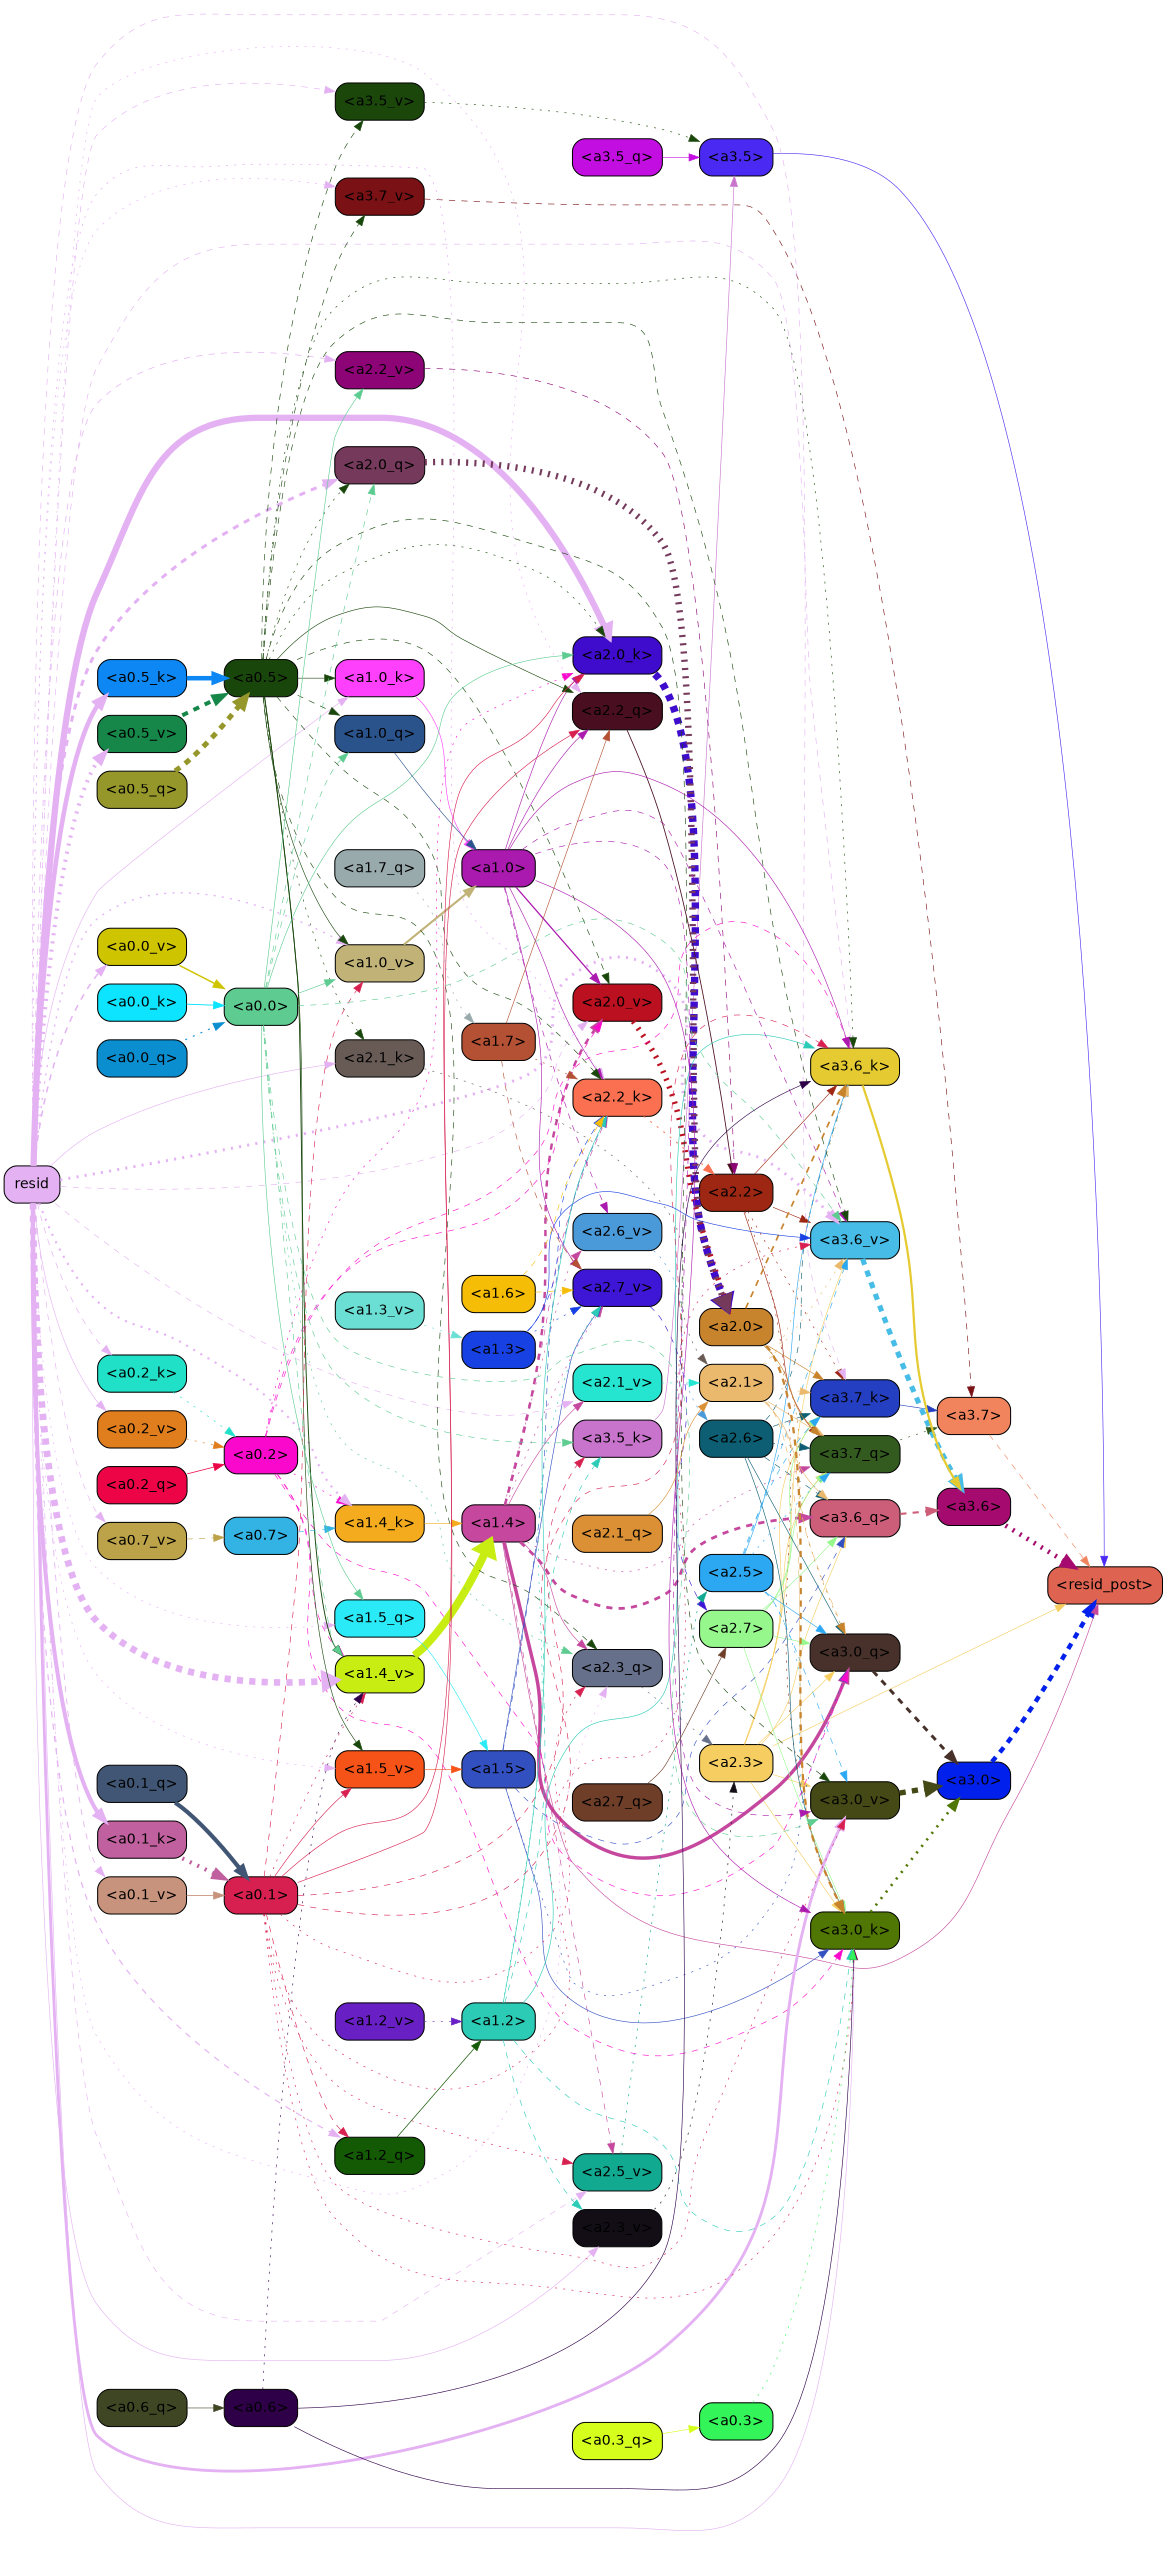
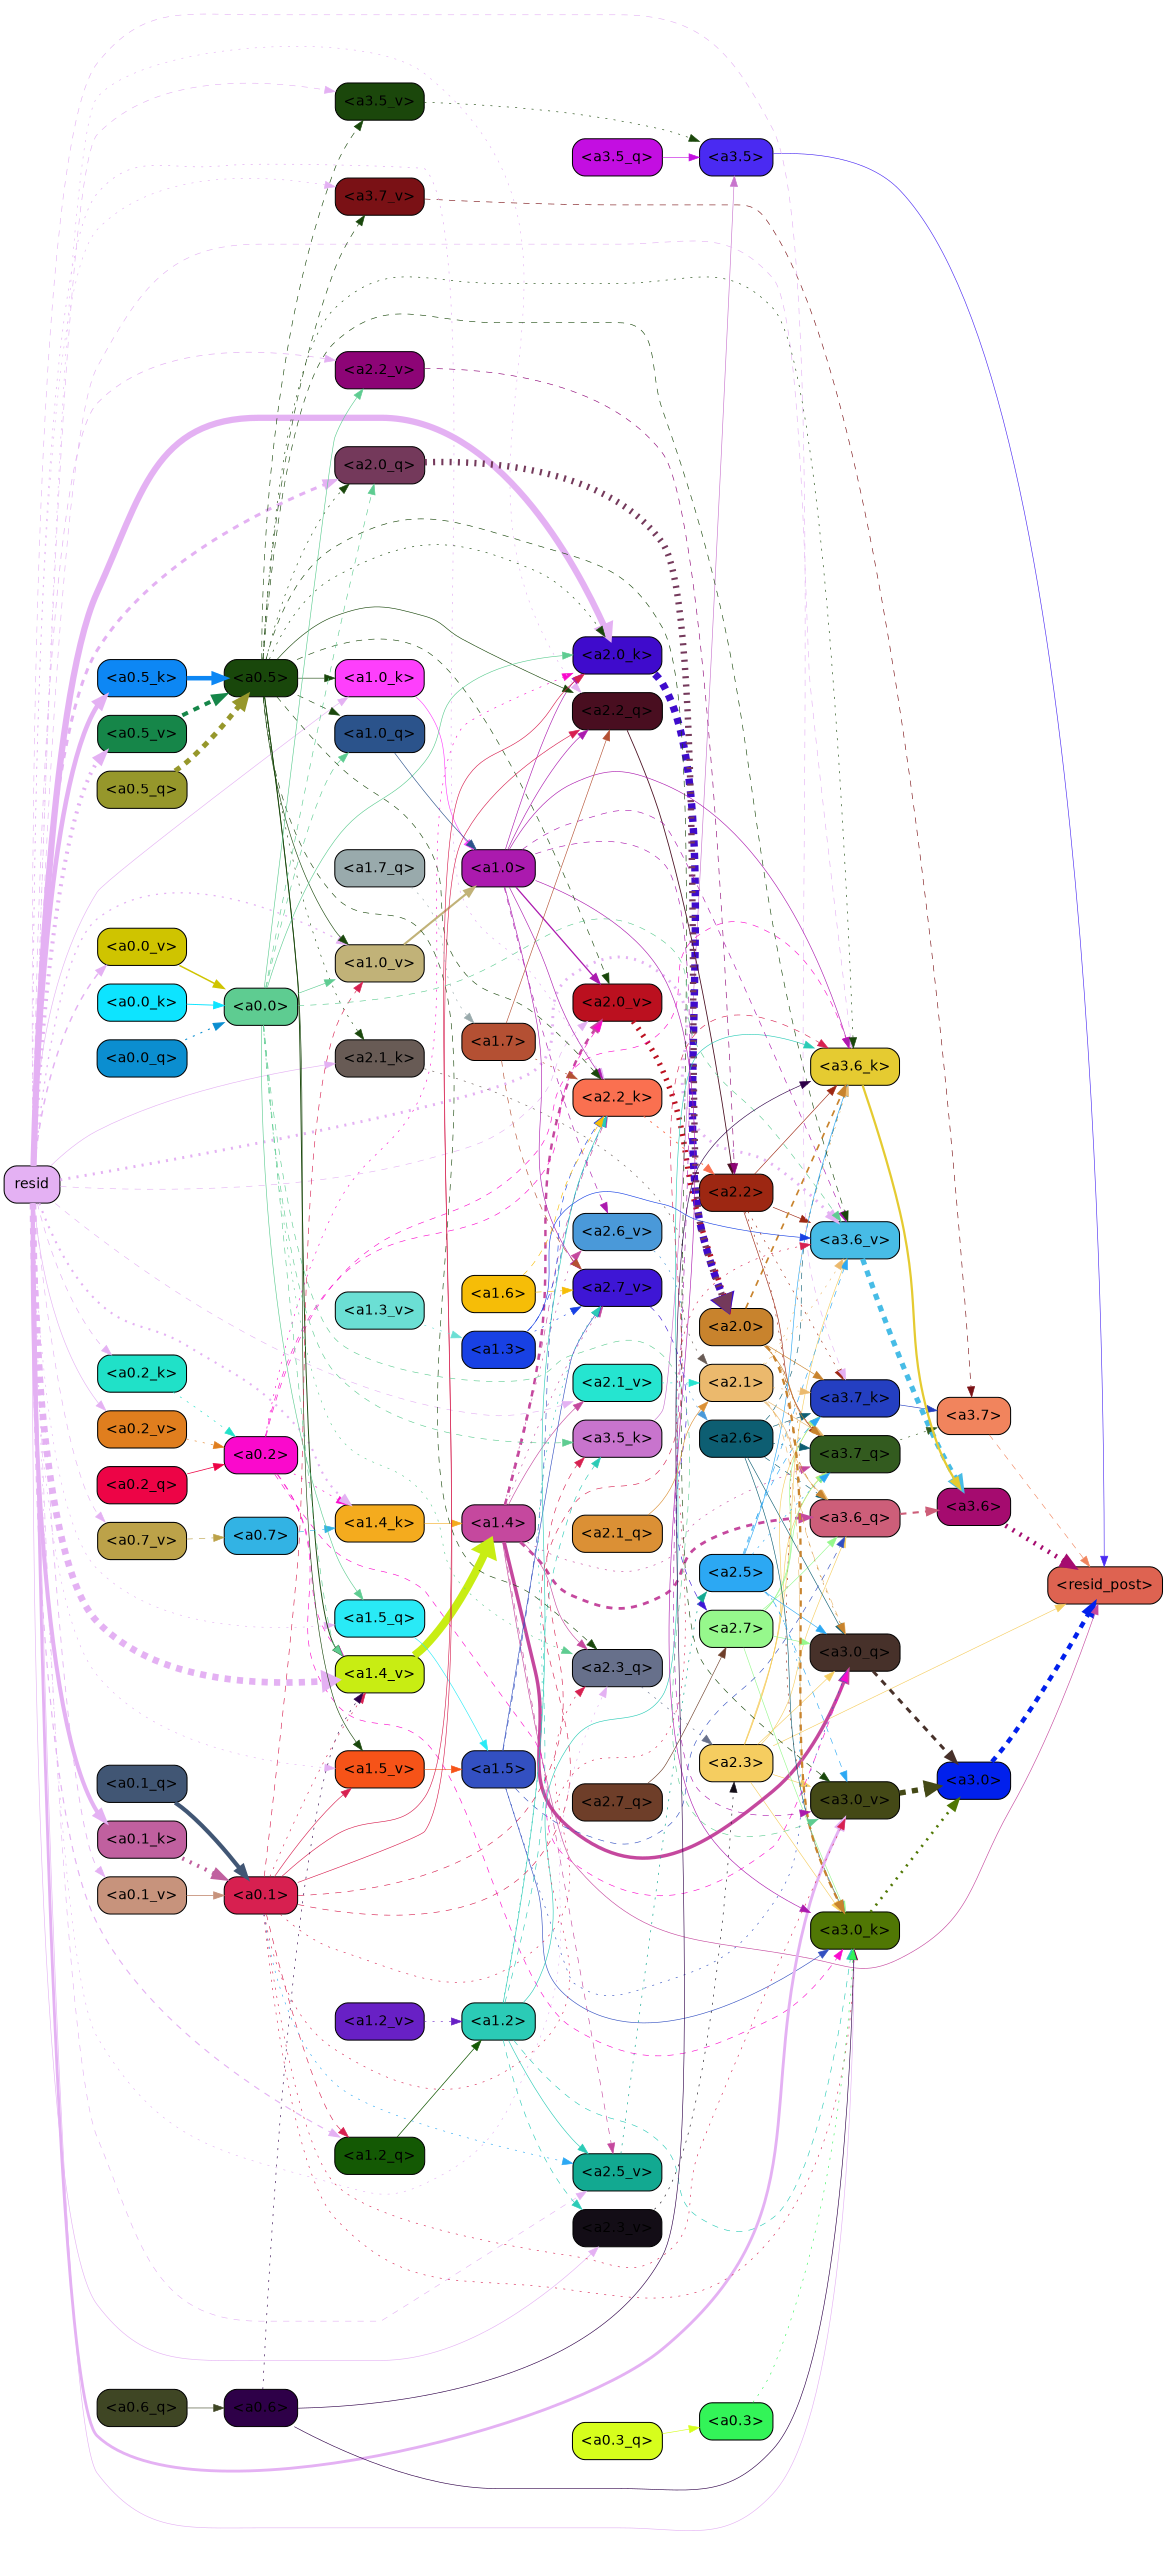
none -> (792, 1419)
none -> (540, 2096)
(358, 2099) -> (358, 2099)
